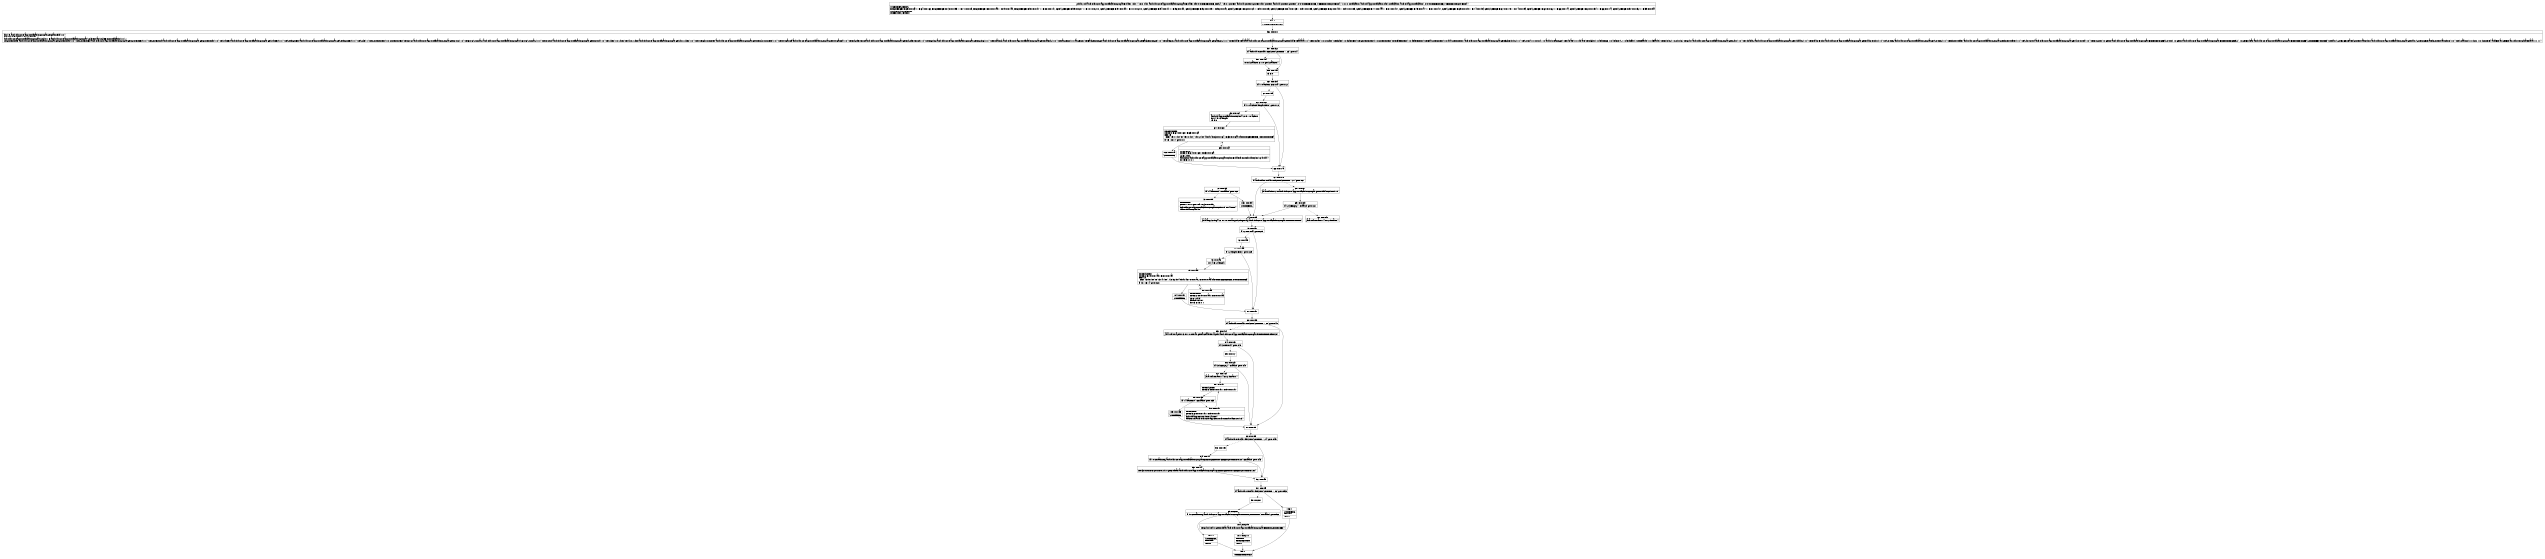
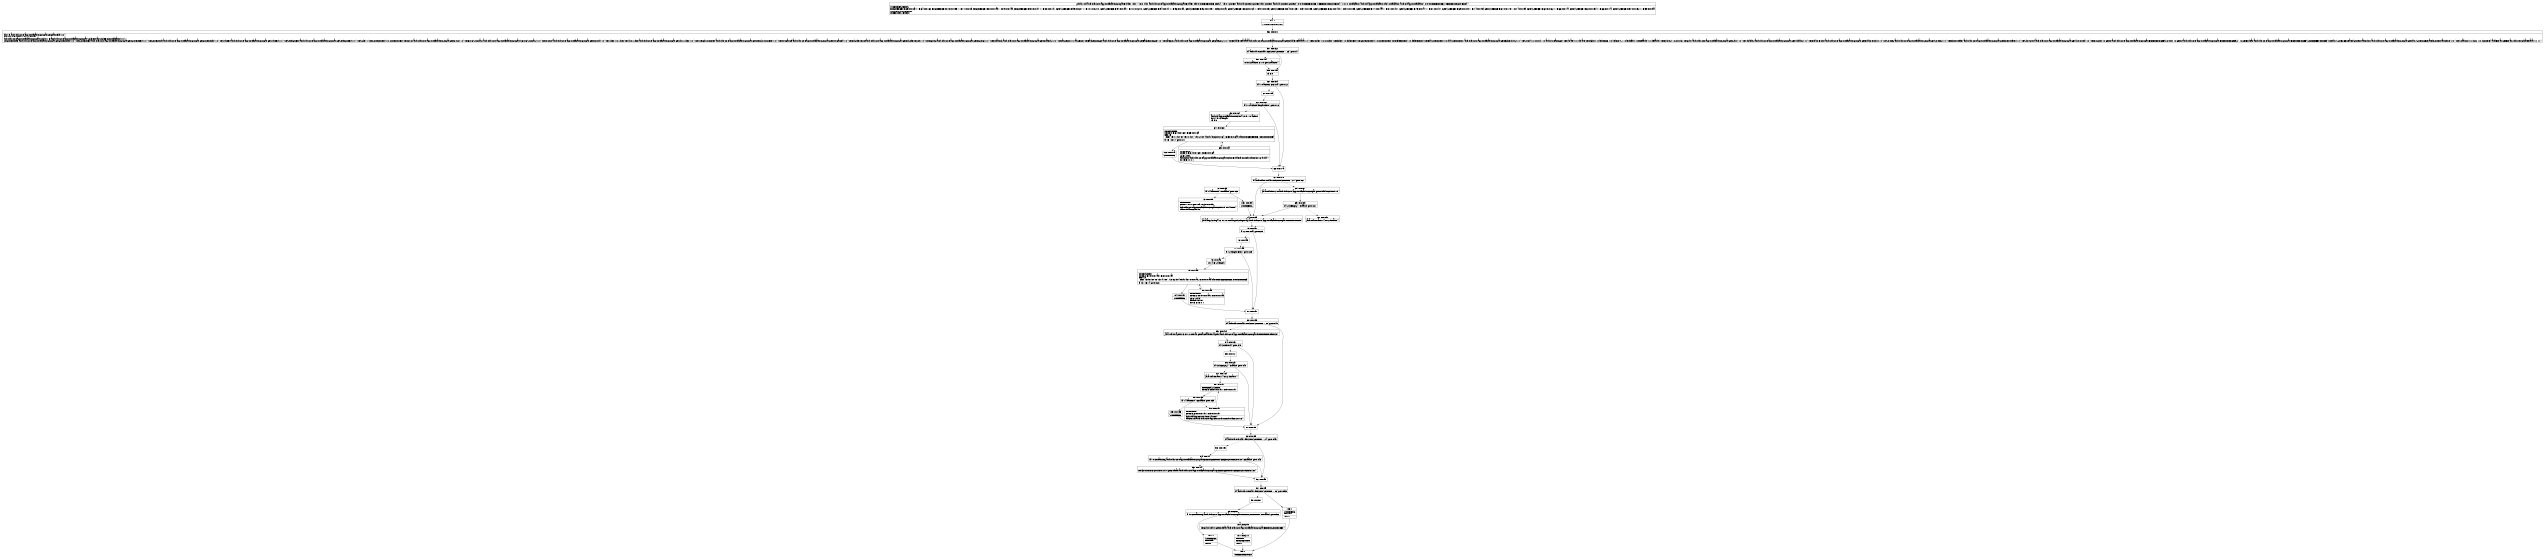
(1208, 388) -> (1211, 388)
